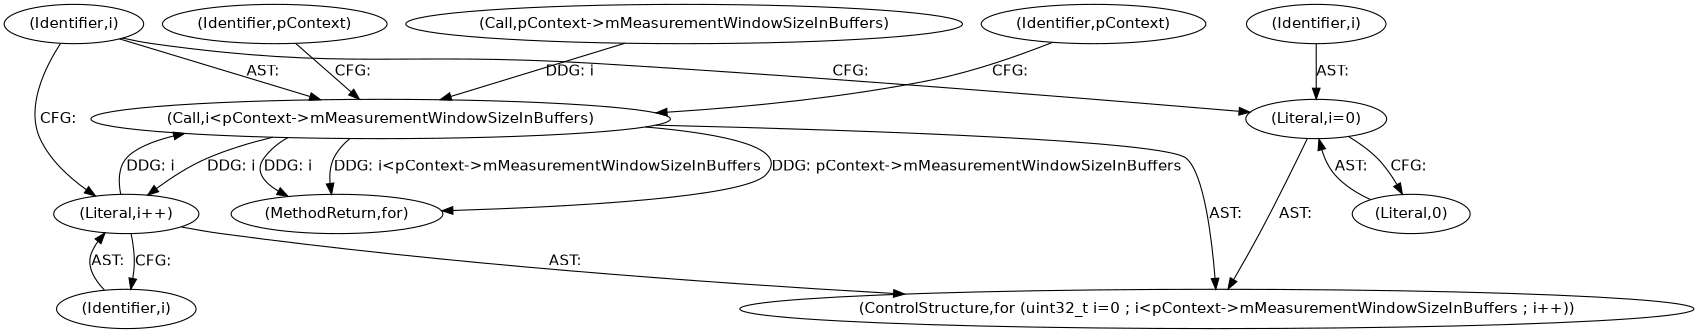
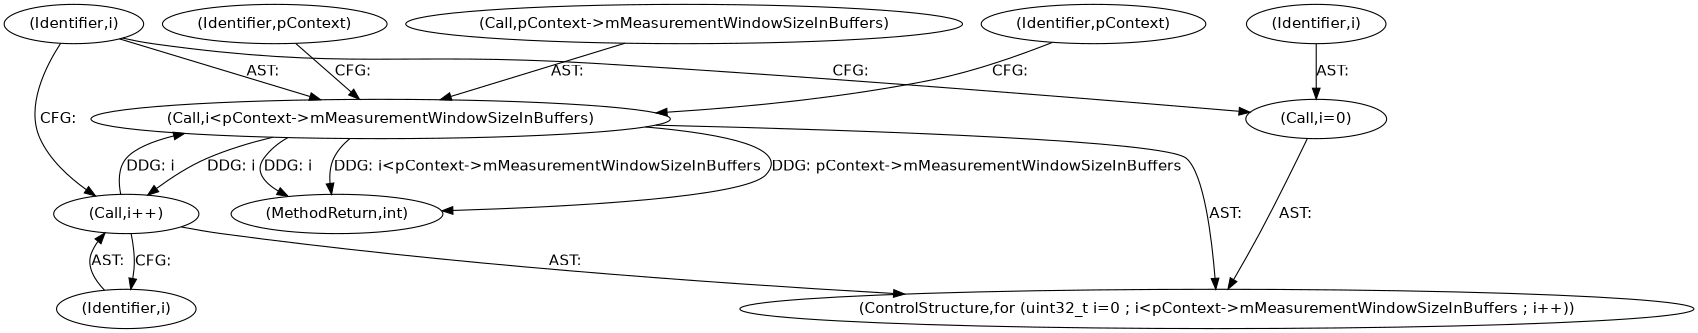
(570, 72) -> (570, 72)
(1316, 119) -> (1316, 119)
(126, 214) -> (126, 214)
(337, 214) -> (337, 214)
(1411, 214) -> none
